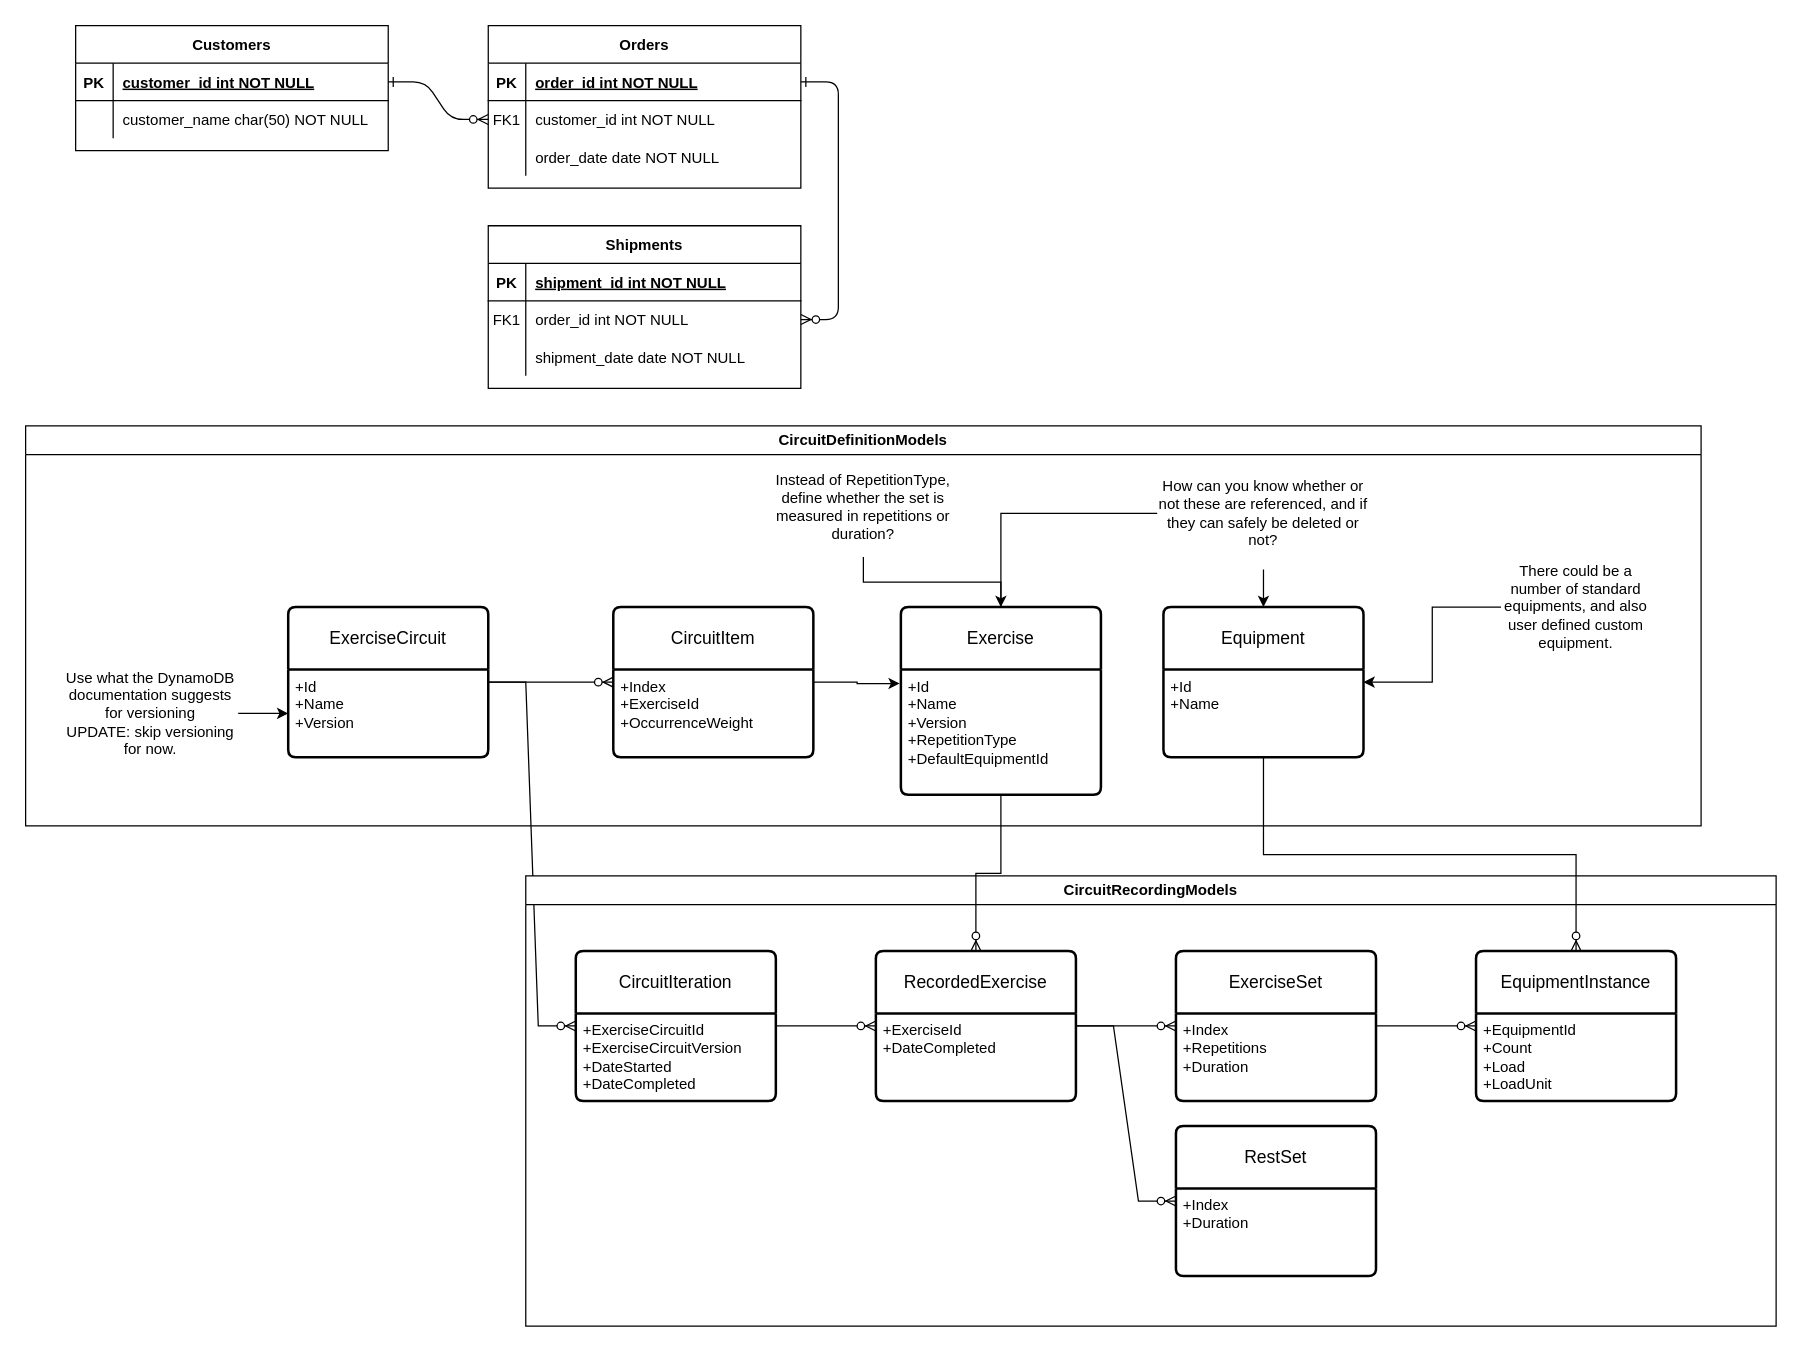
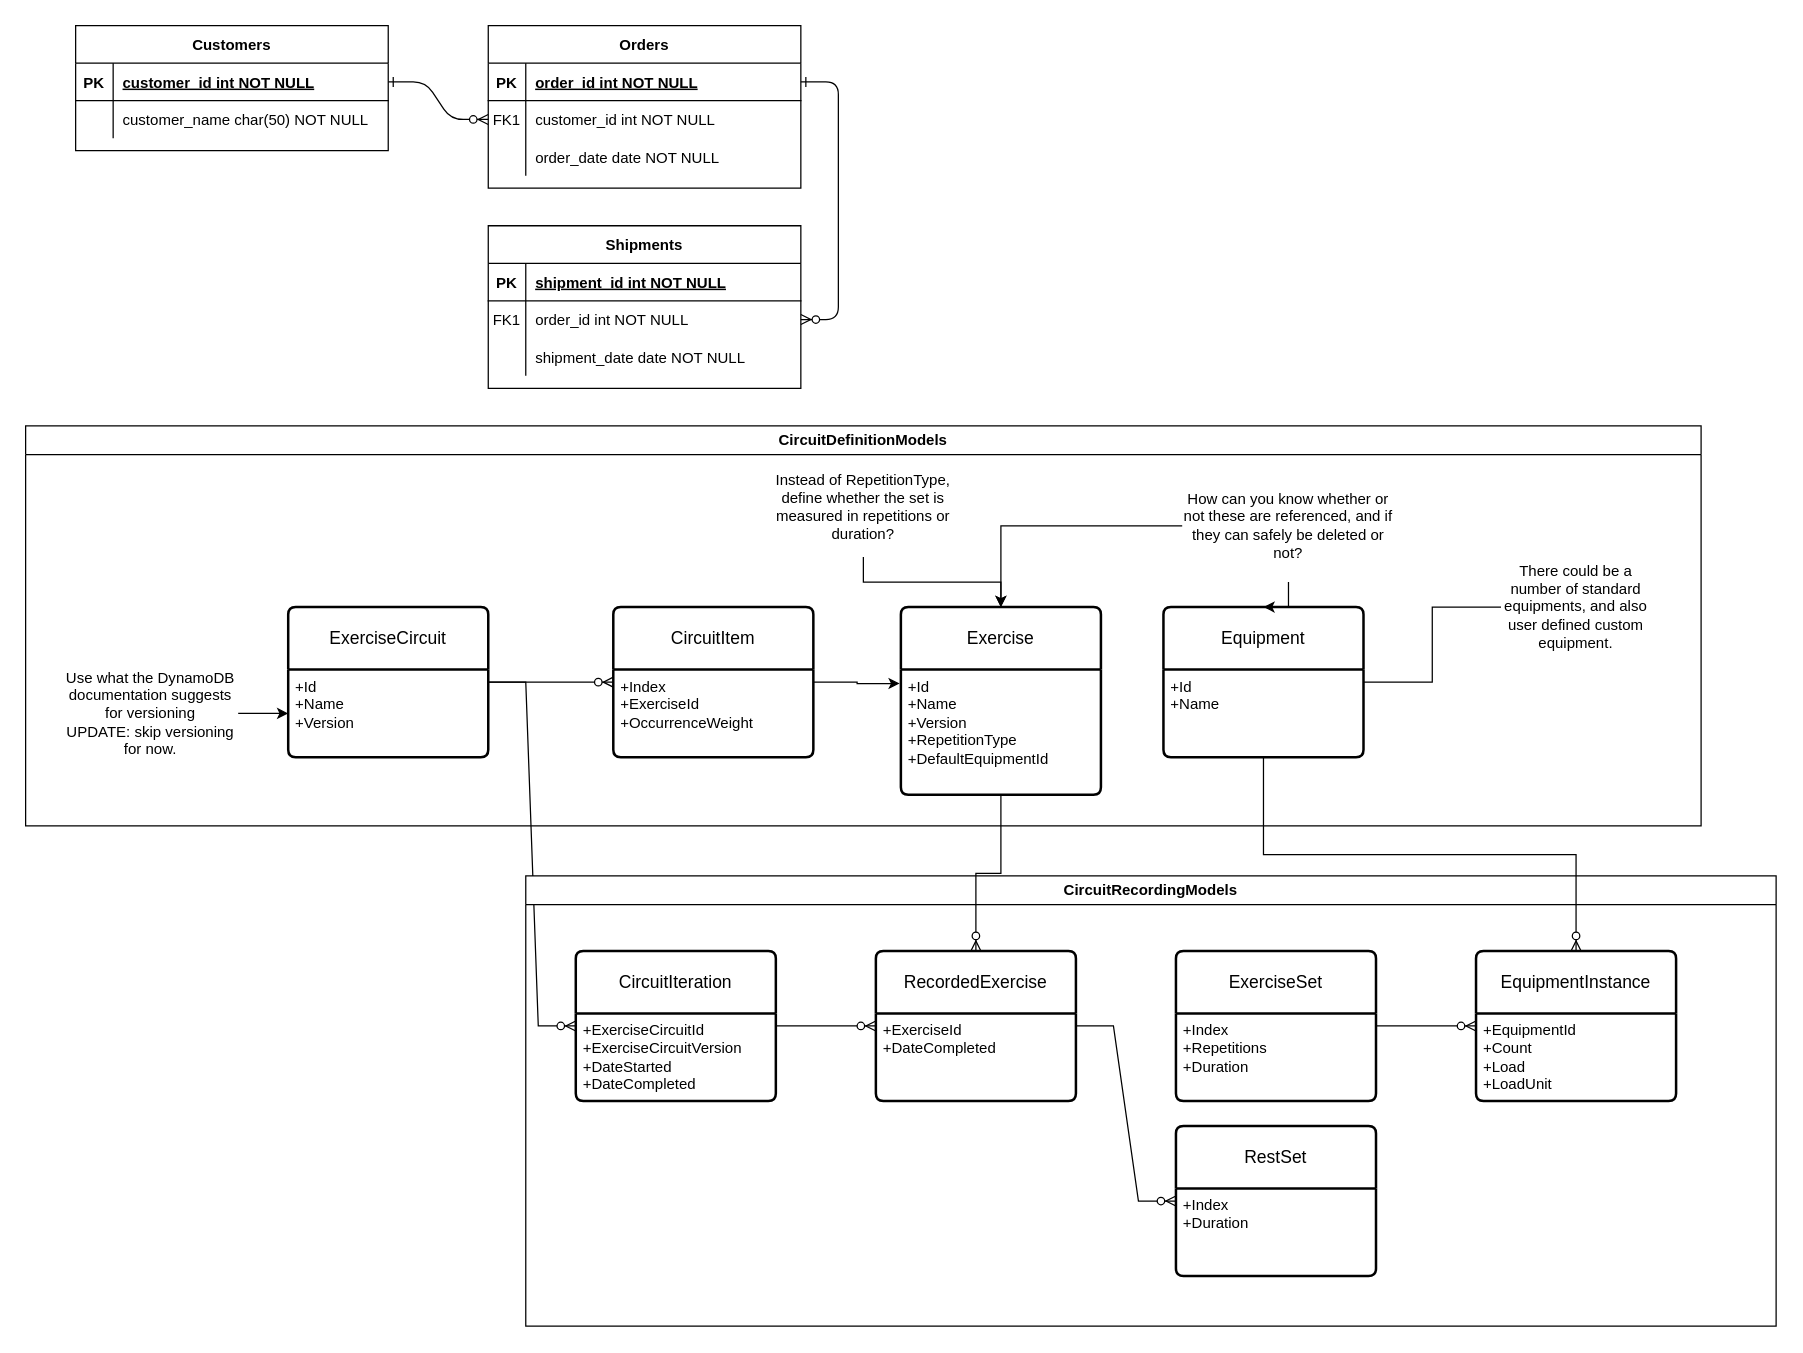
(1263, 513) -> (1288, 526)
(1001, 602) -> (1001, 599)
(1373, 682) -> (1370, 682)
(1144, 1026) -> none
